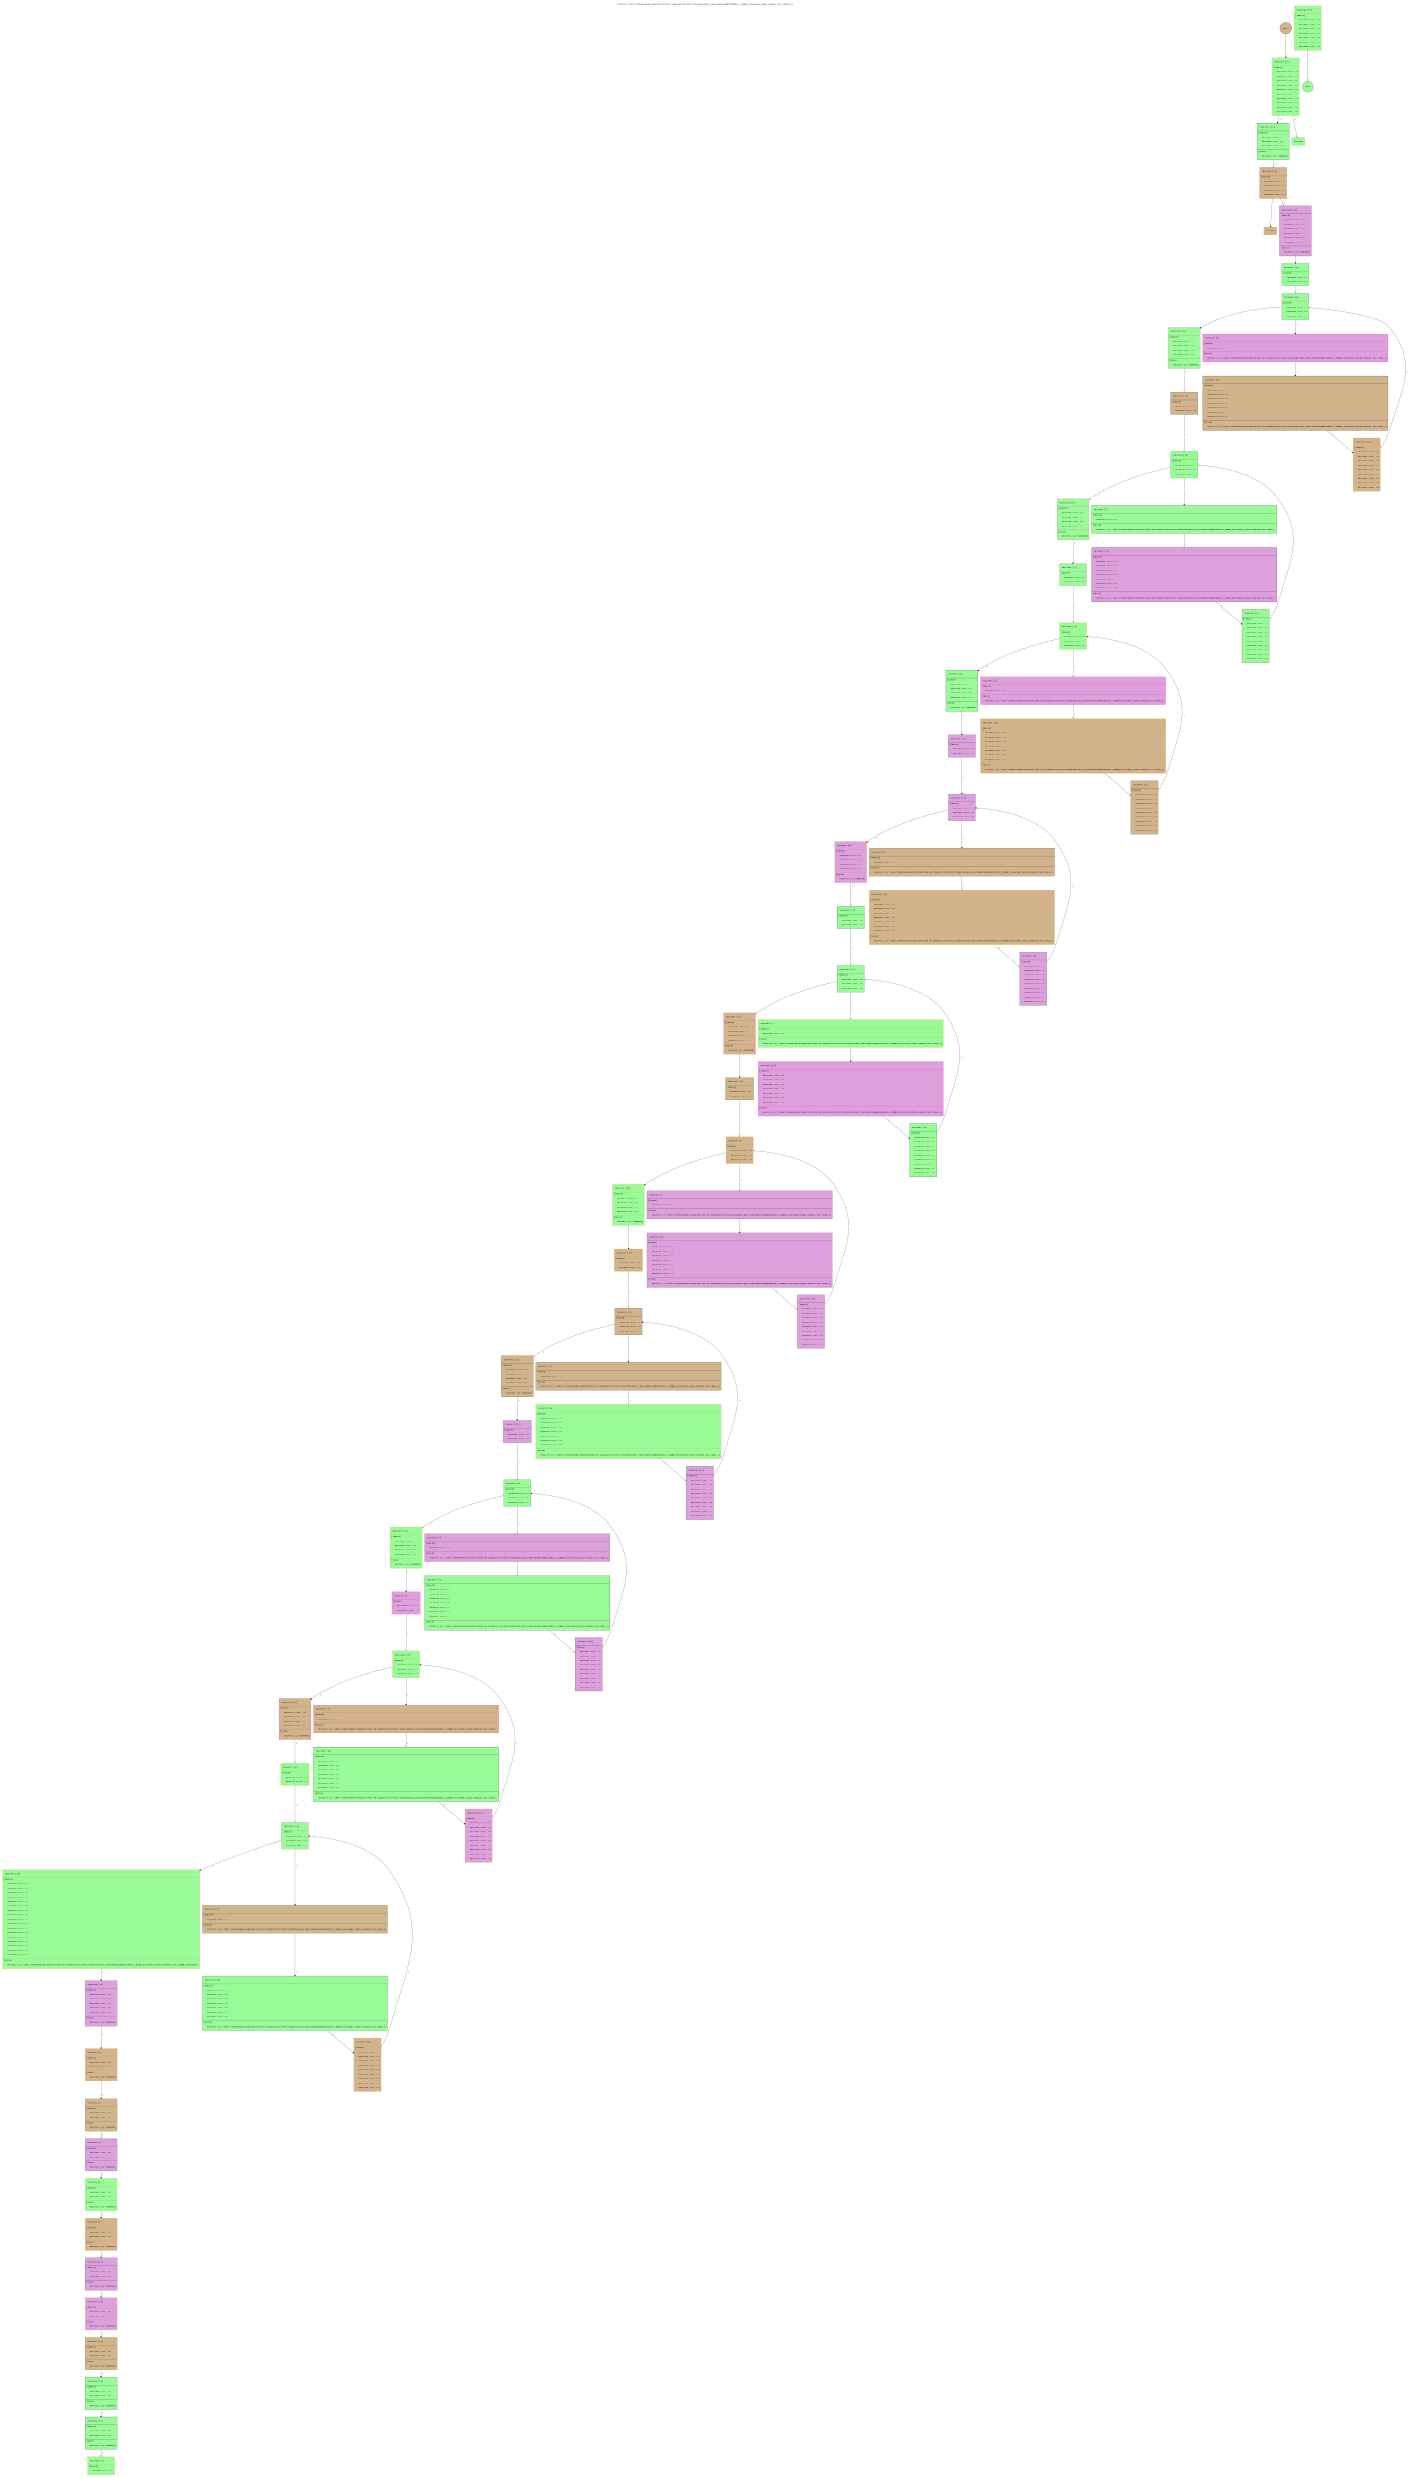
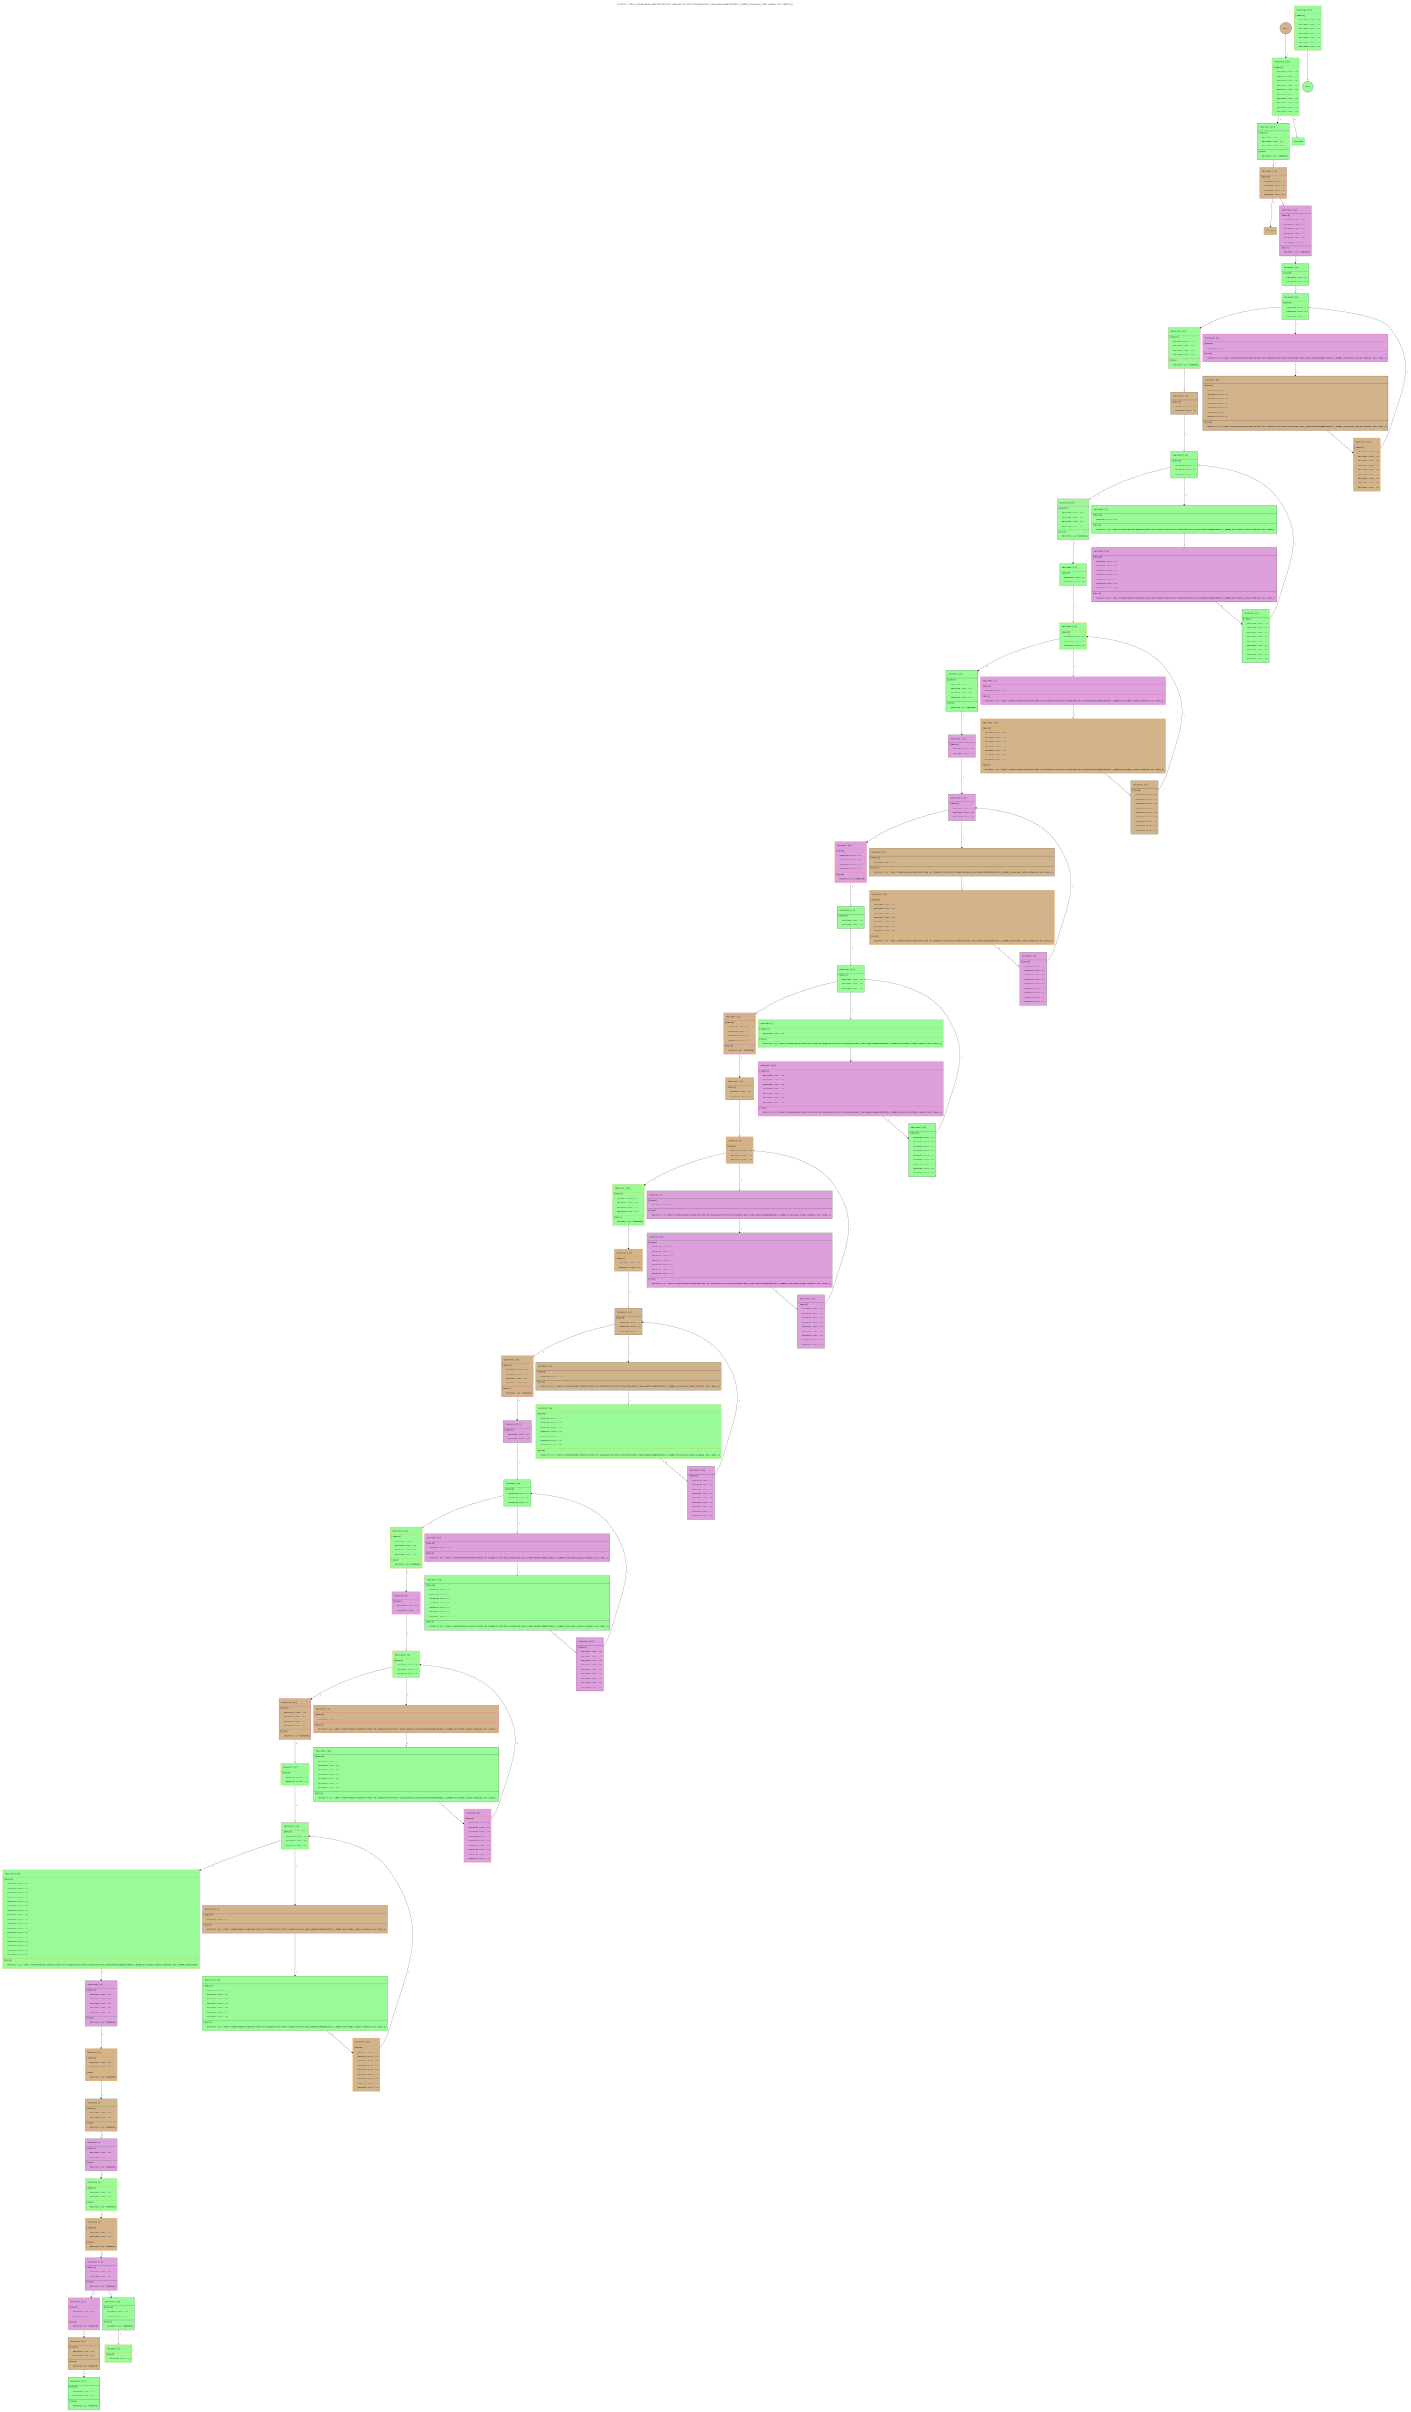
(517, 1376) -> (517, 1376)
(101, 2413) -> (110, 2293)
